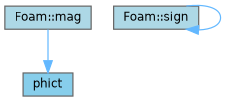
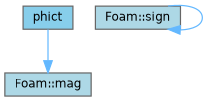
(48, 45) -> (48, 45)
